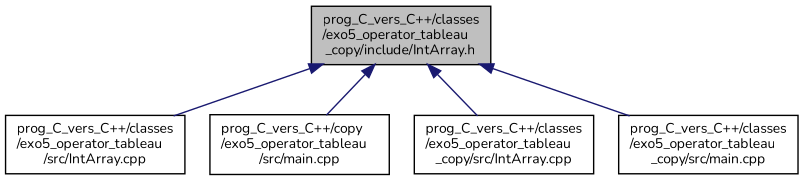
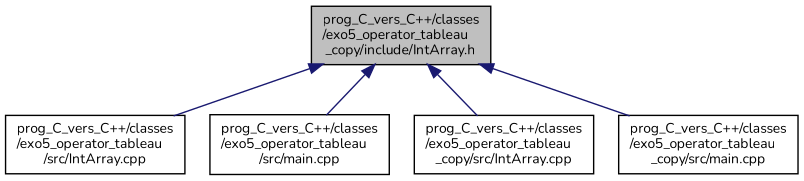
(300, 145) -> (300, 145)
